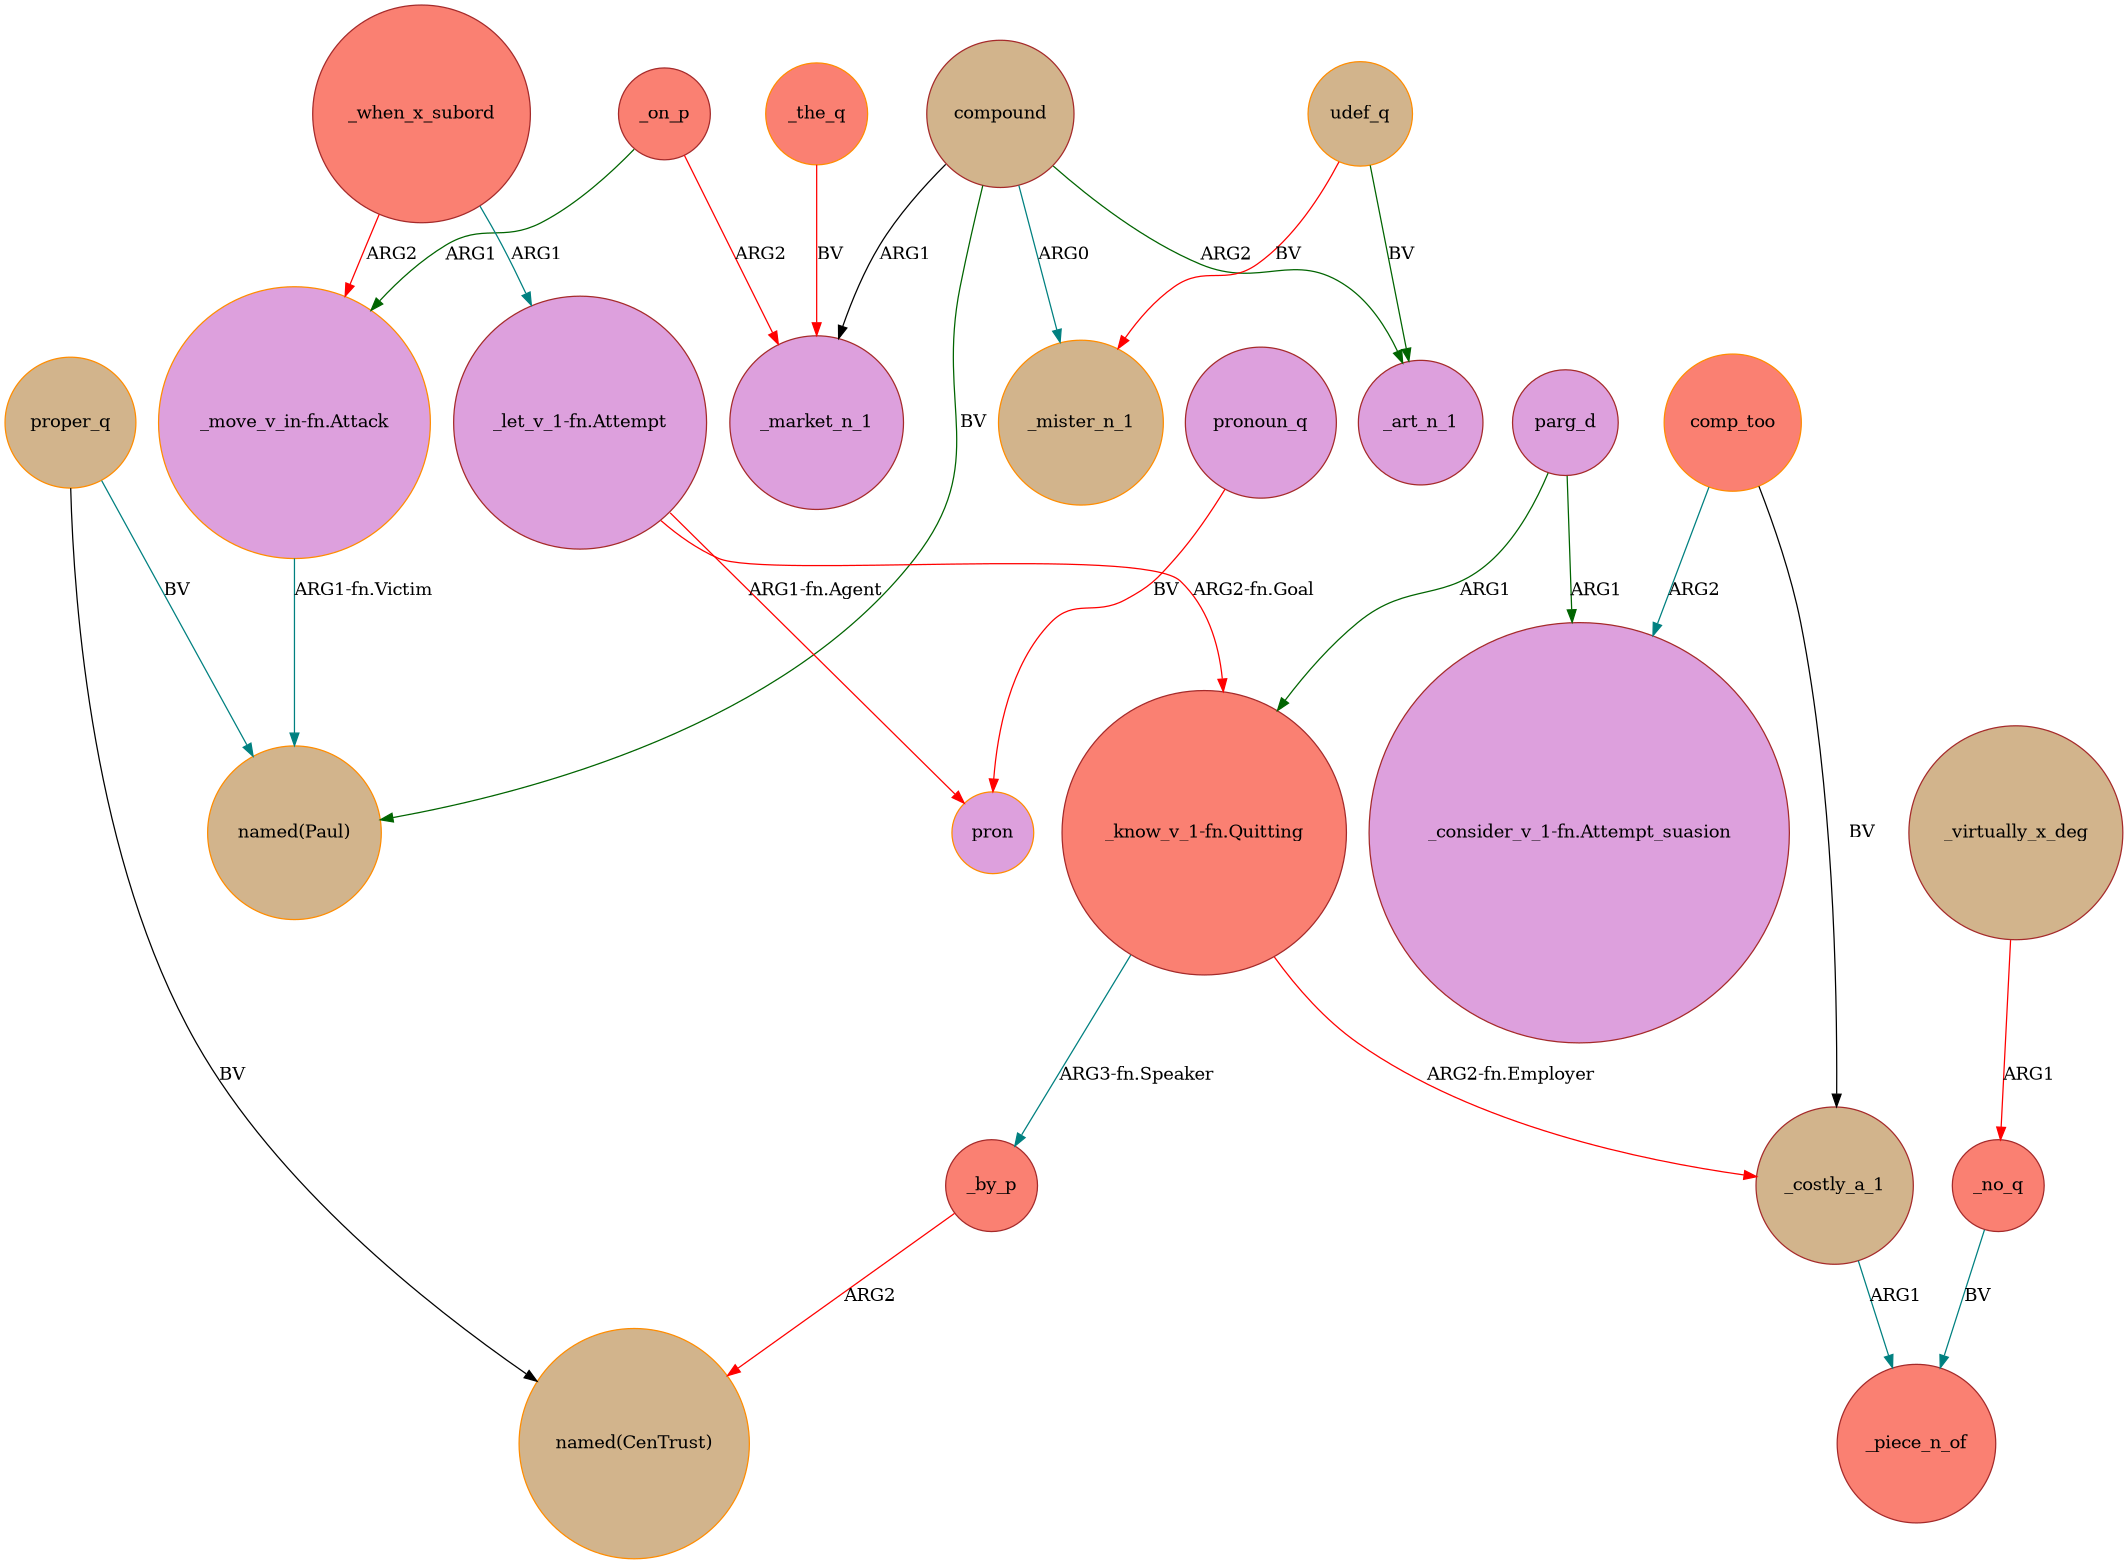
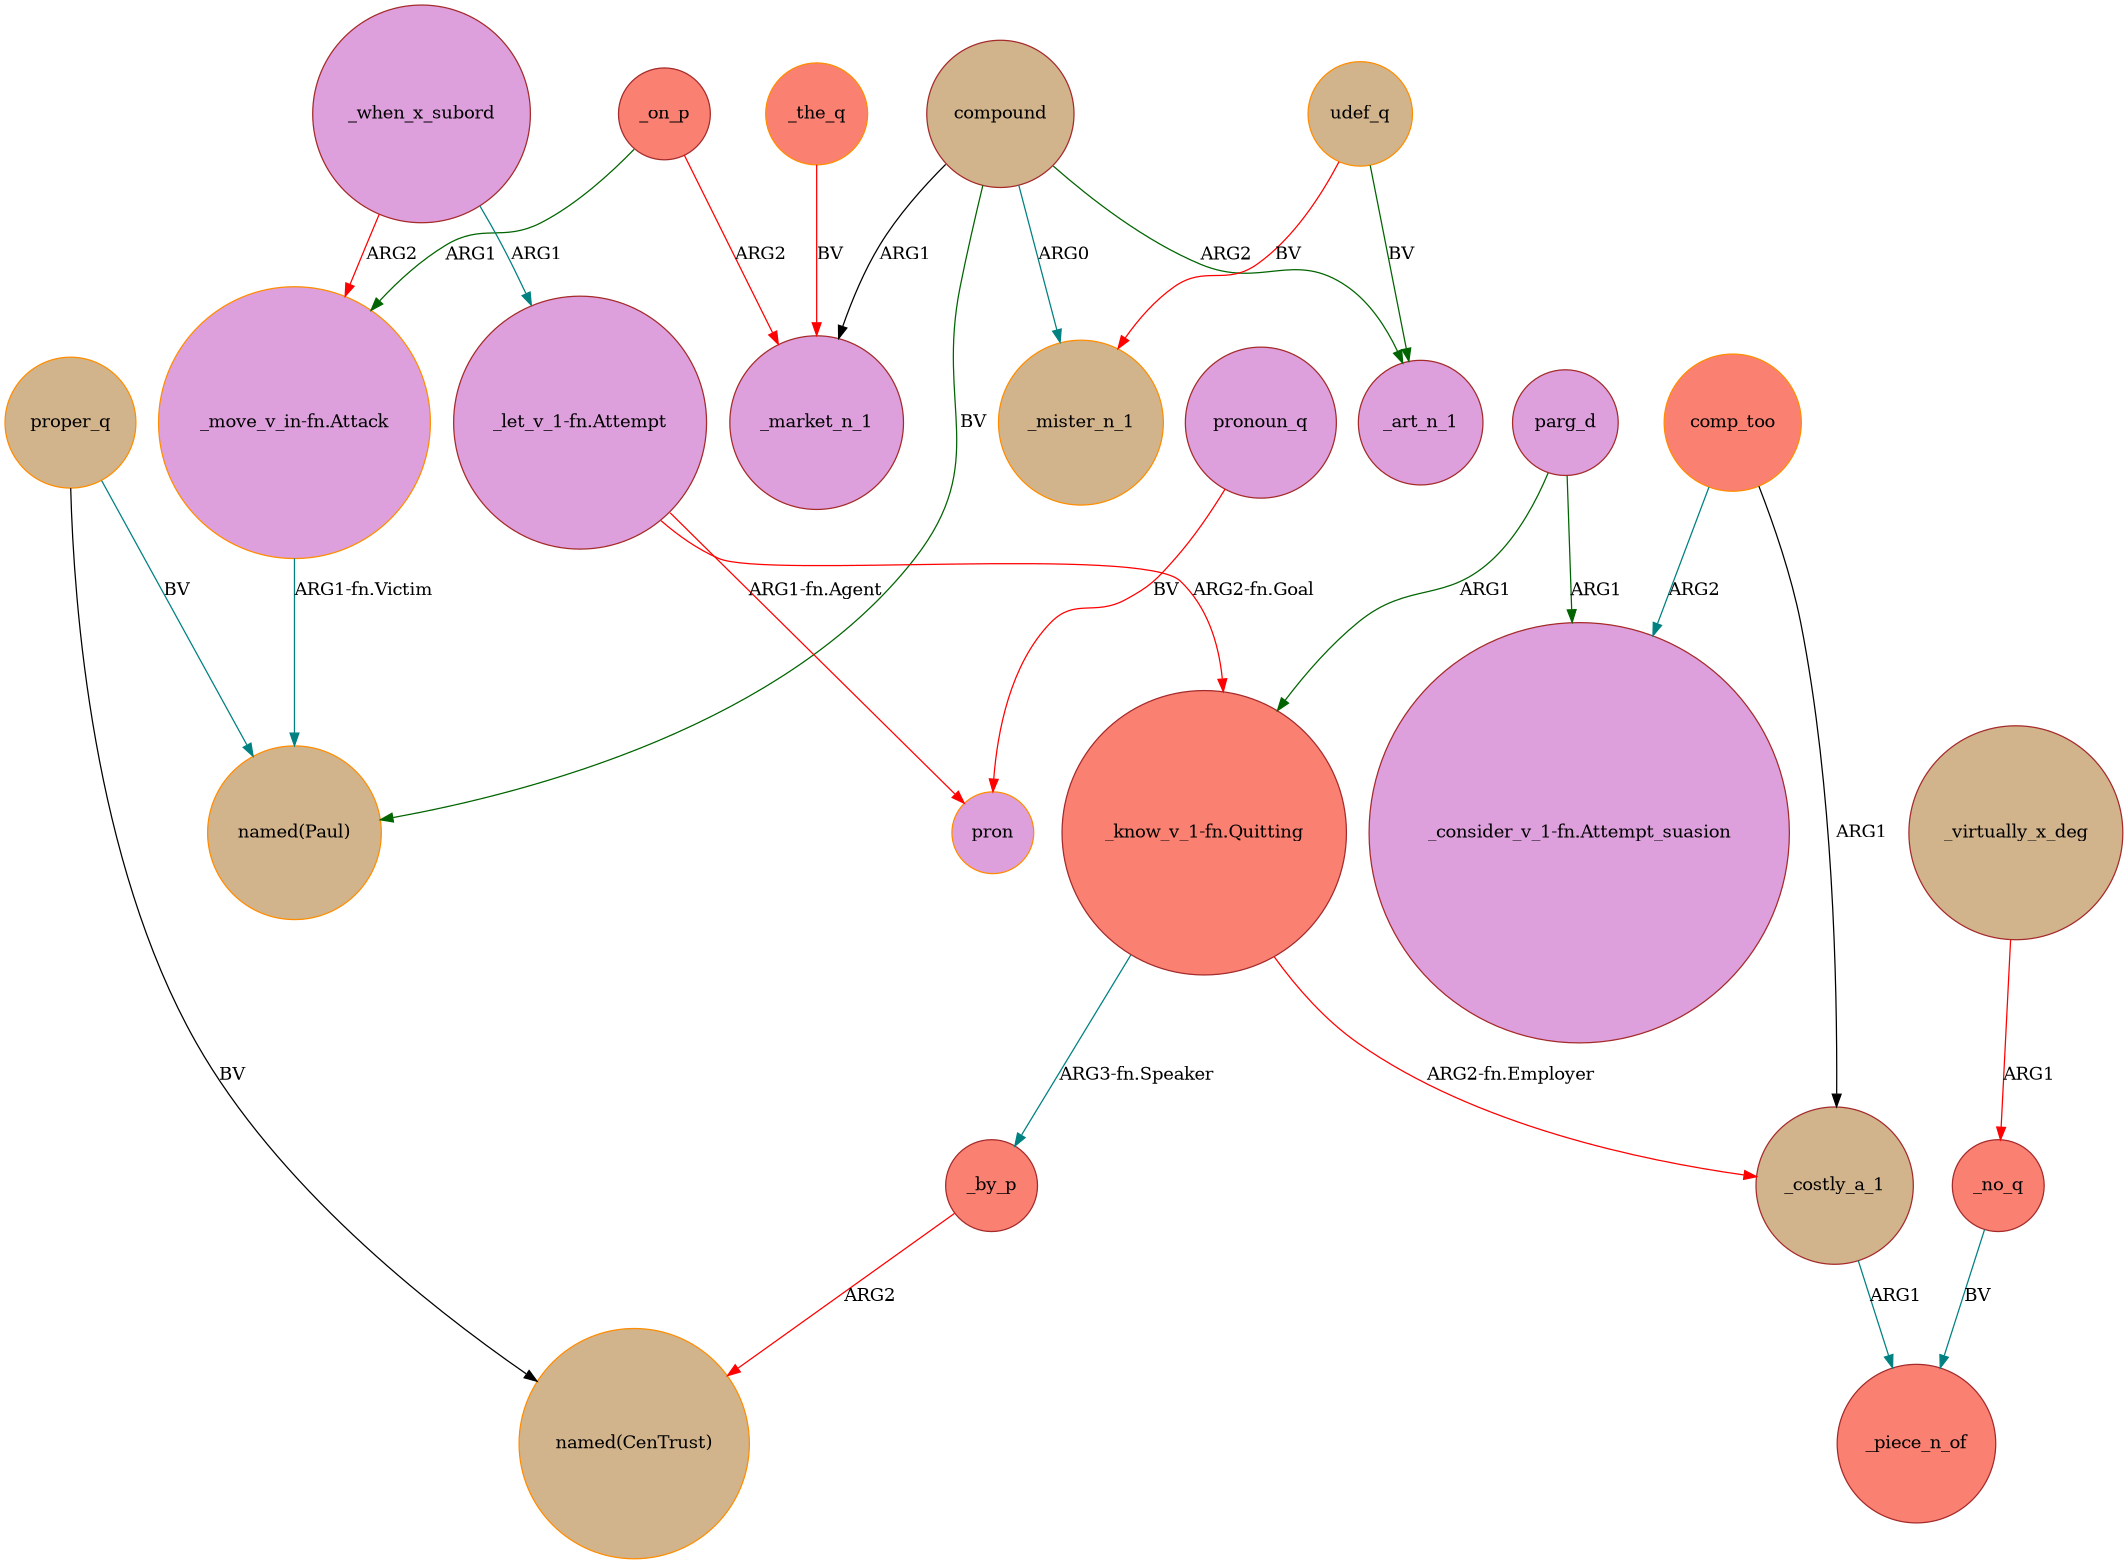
(422, 114) -> (422, 114)
(1862, 833) -> (1862, 833)
